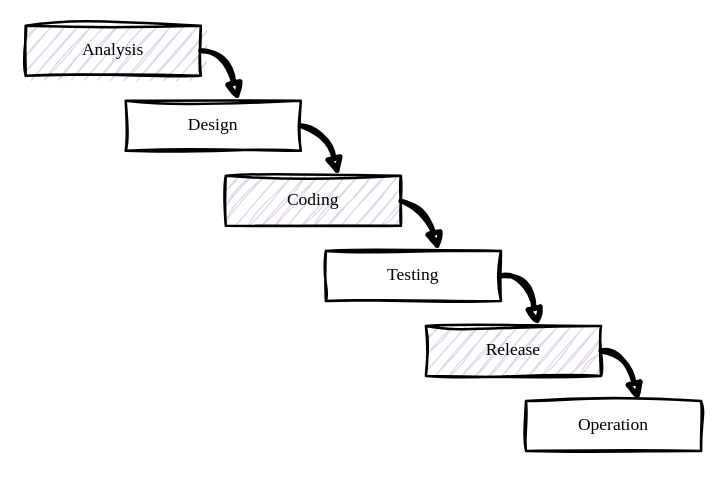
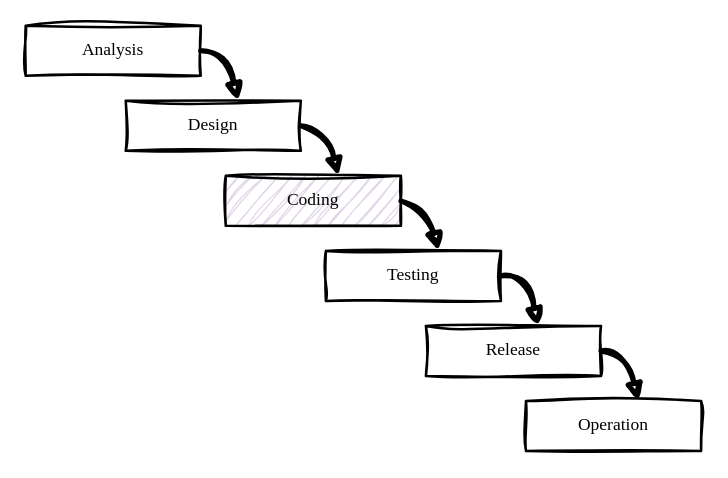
(113, 51) -> (113, 51)
(513, 351) -> (513, 351)
